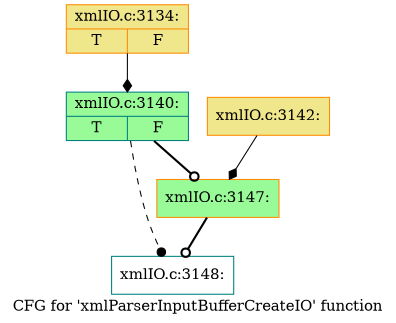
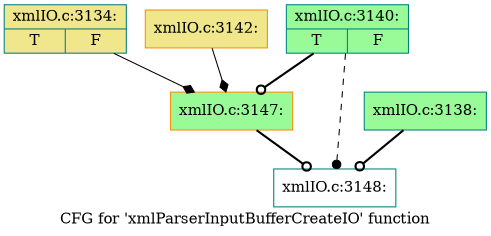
(127, 29) -> (65, 29)
(127, 66) -> (148, 70)
none -> (425, 111)
